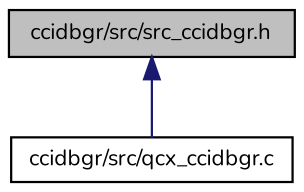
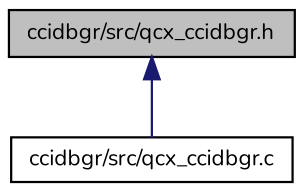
(152, 34) -> (152, 34)
